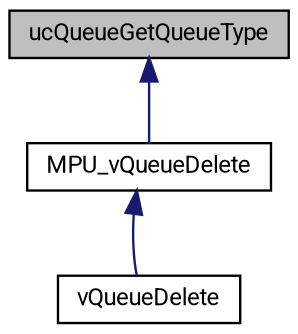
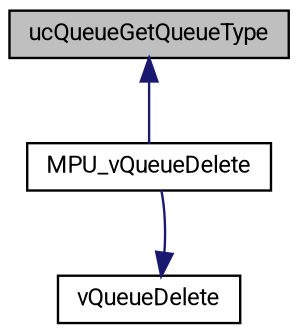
(133, 245) -> (165, 221)
